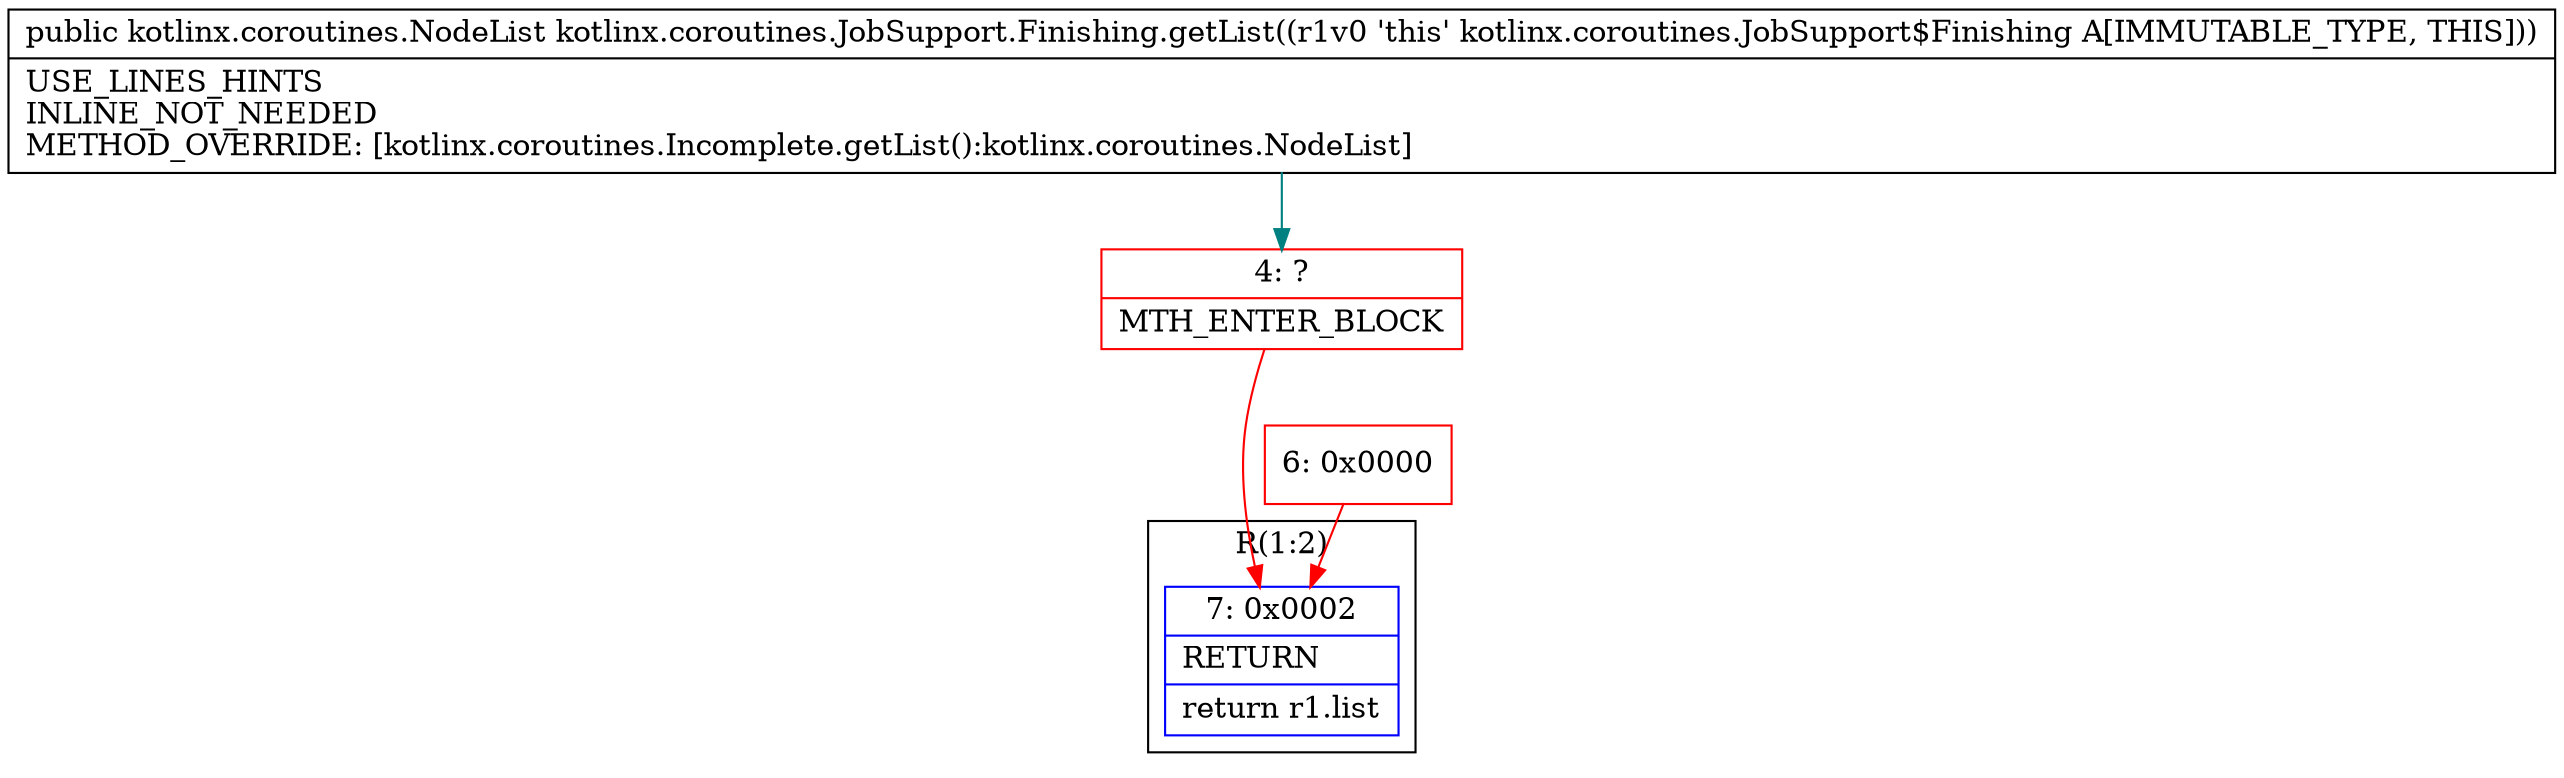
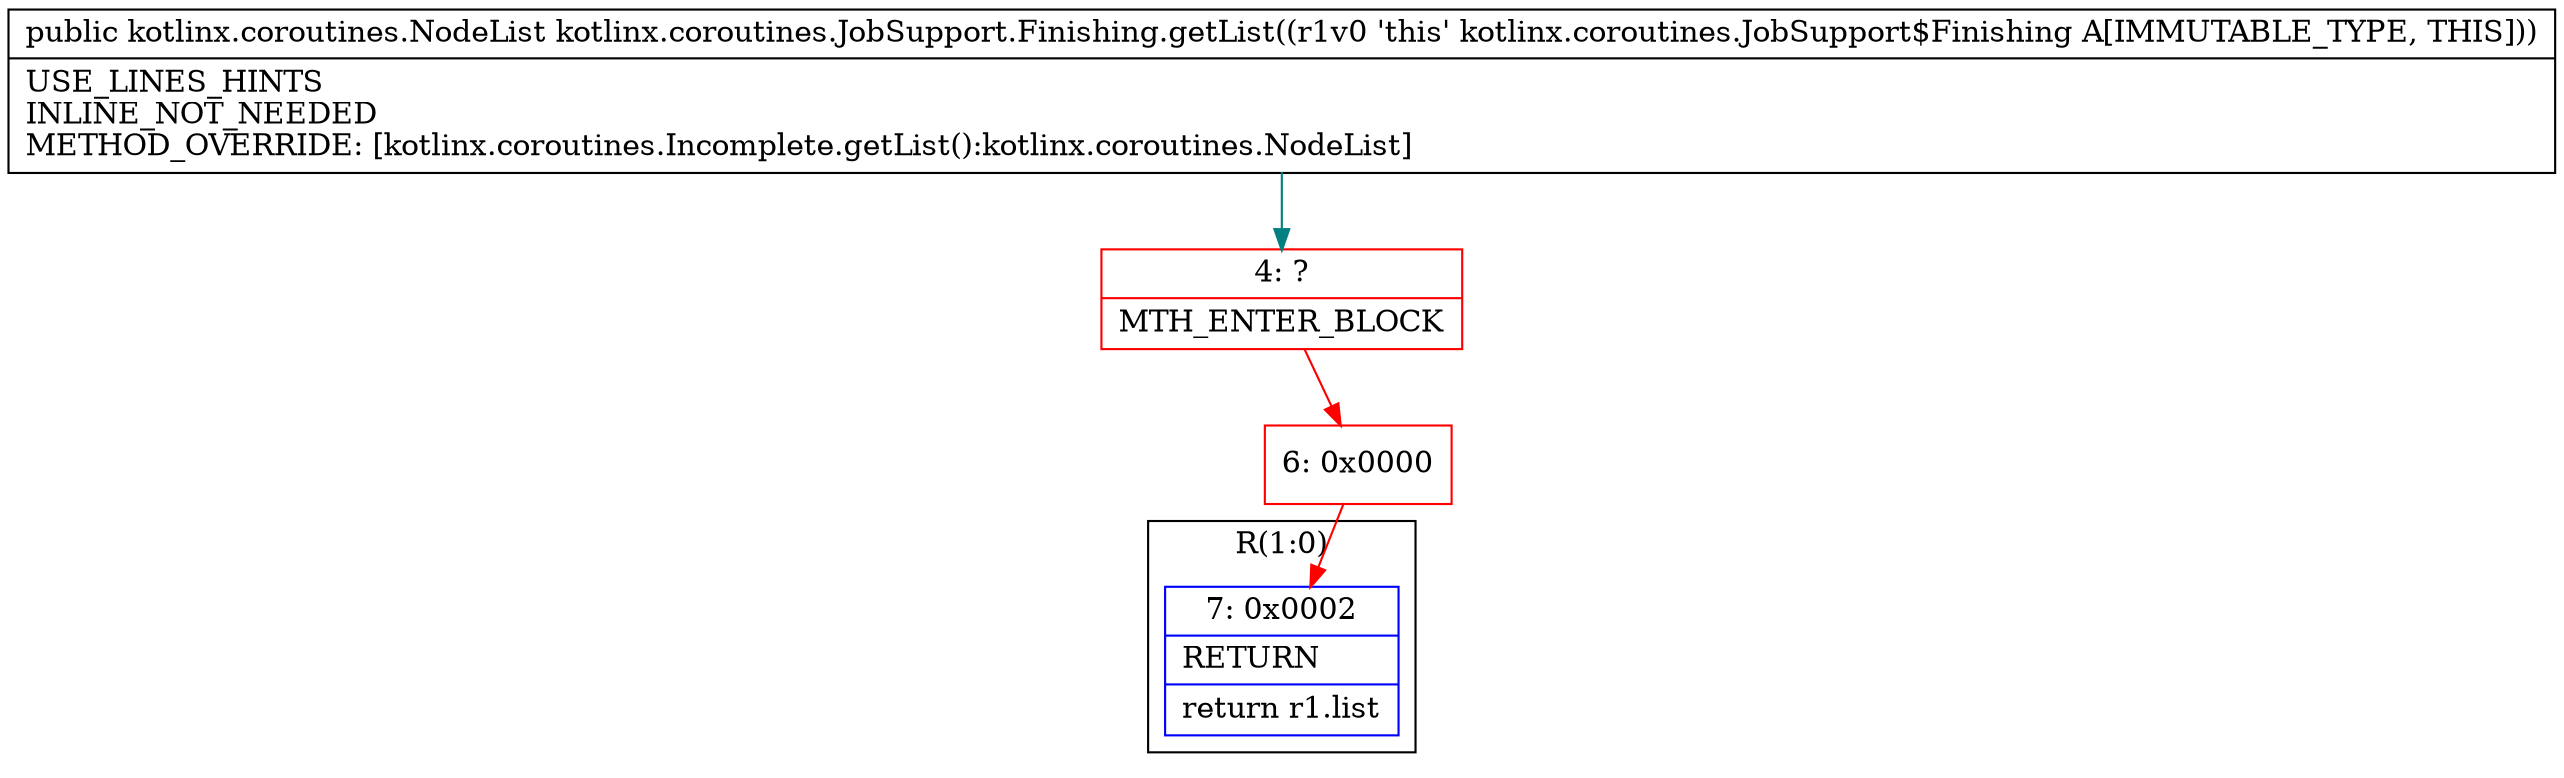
(1243, 457) -> (1318, 378)
(1282, 545) -> (1282, 545)
